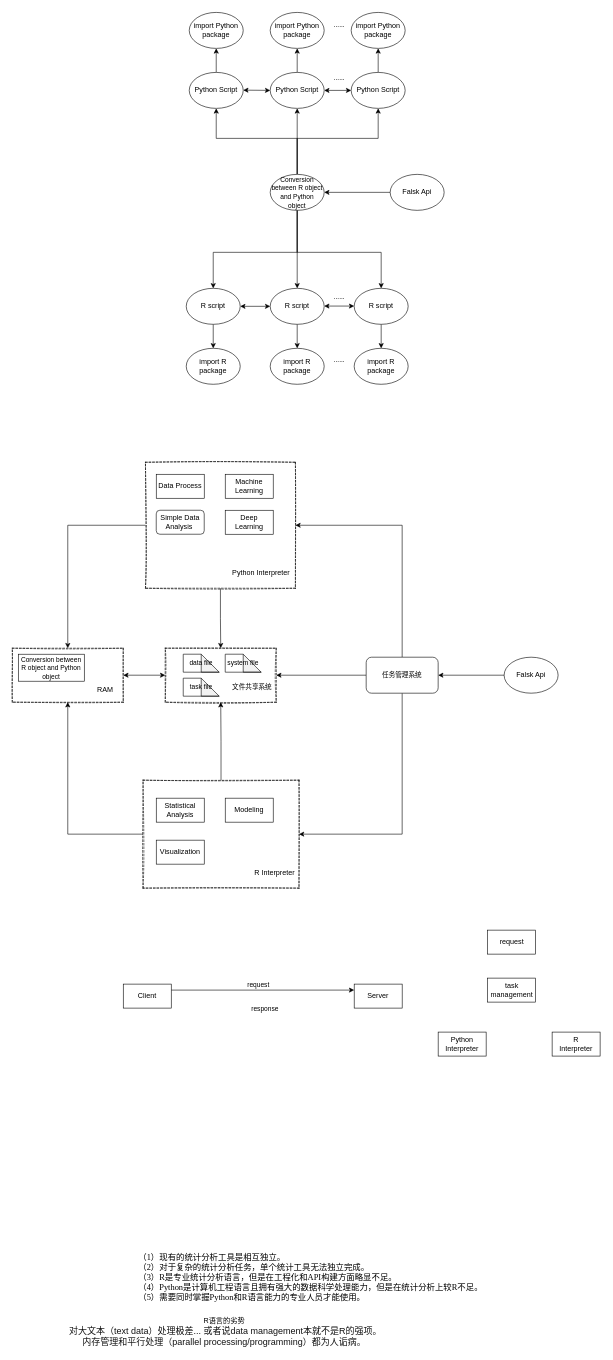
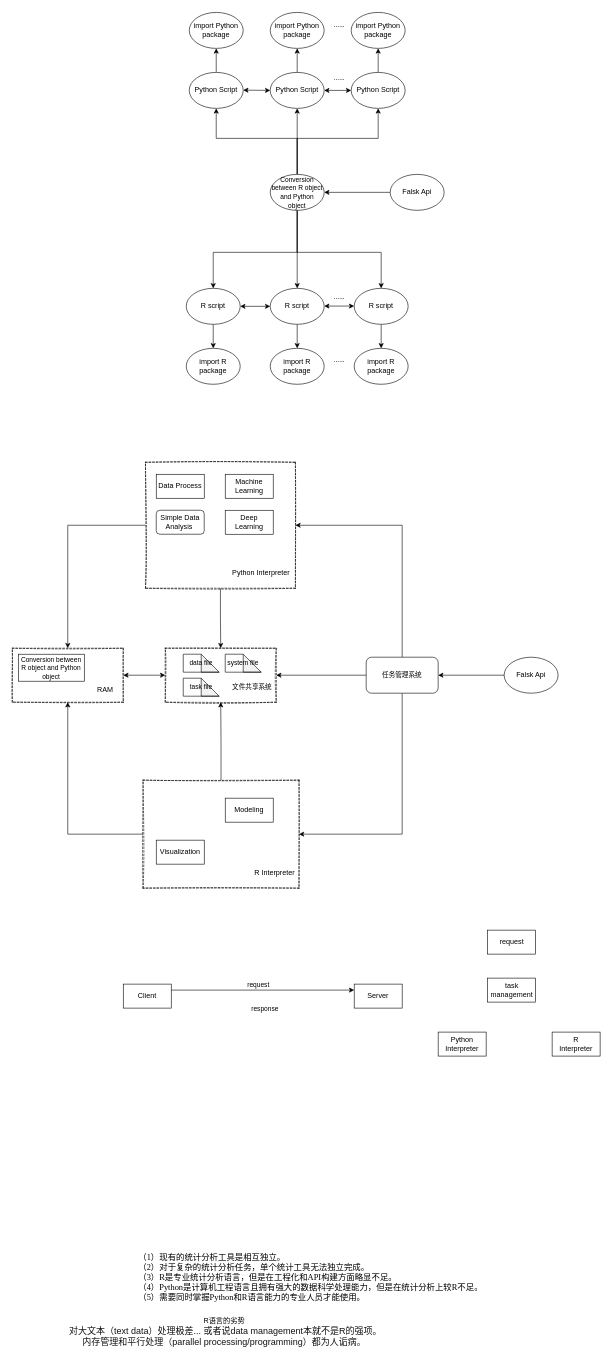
(180, 810) -> none
